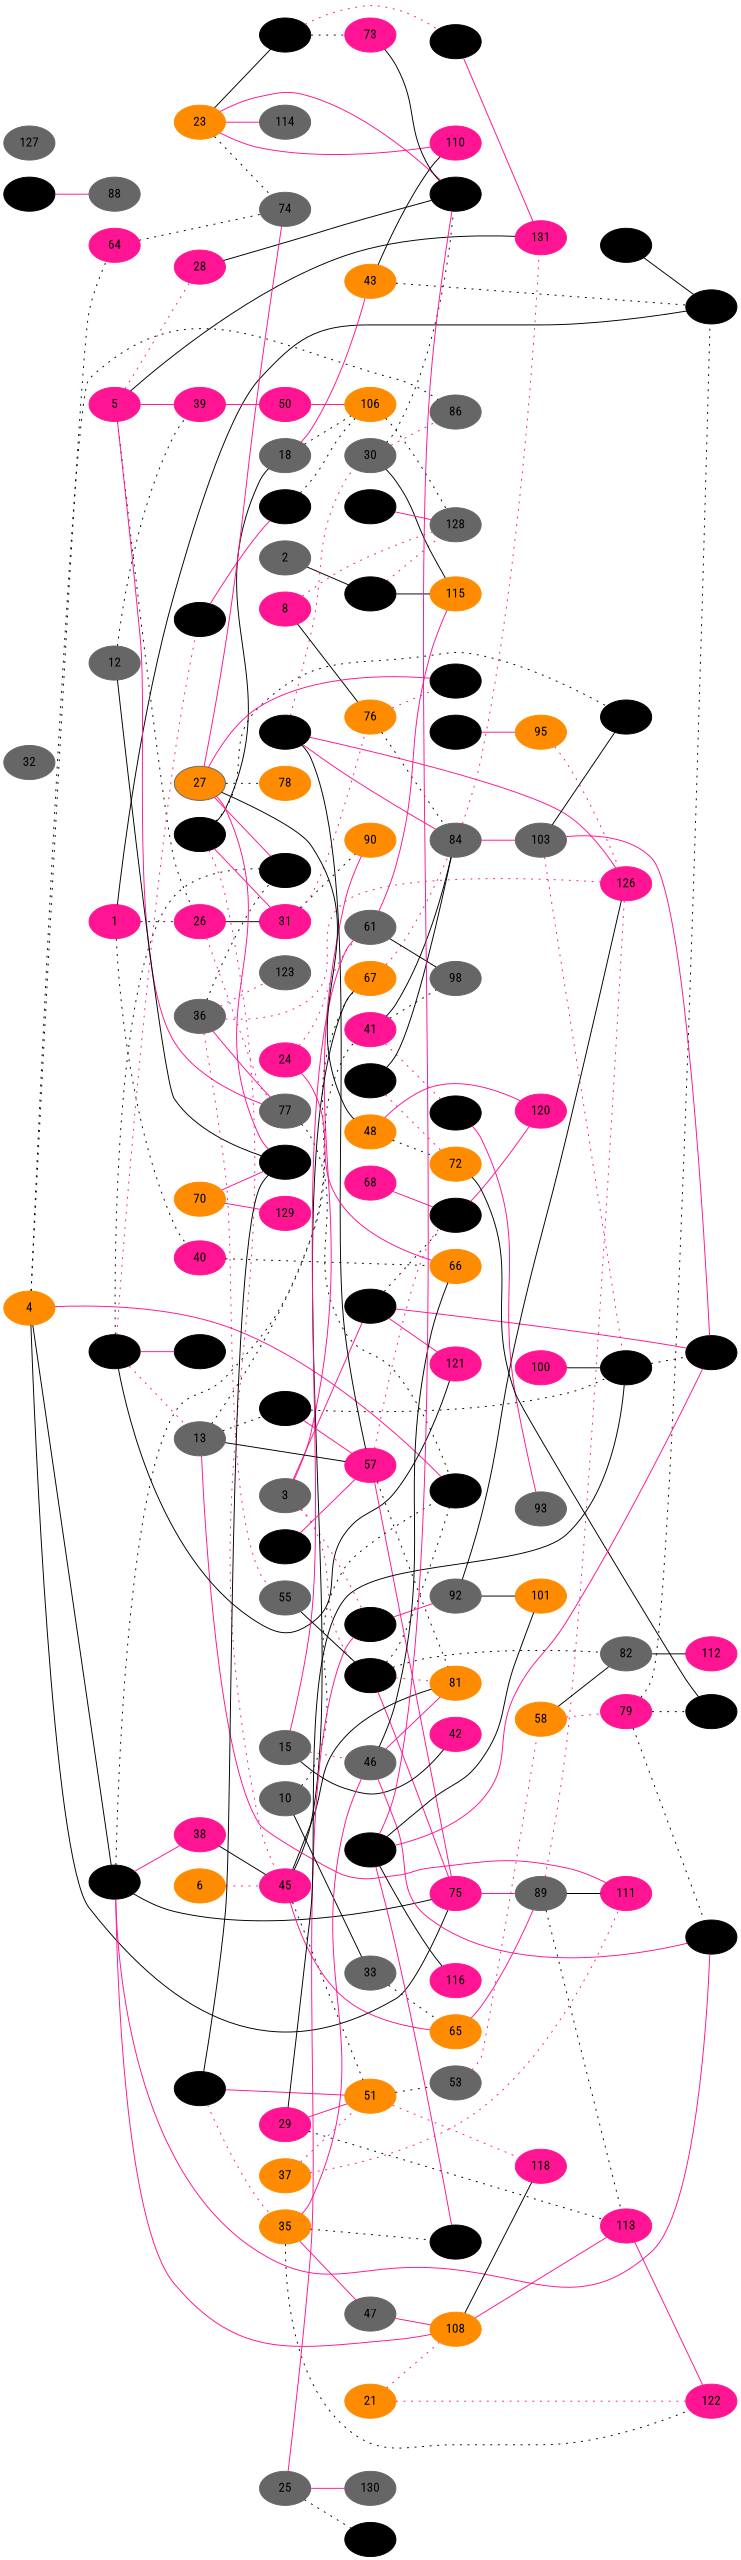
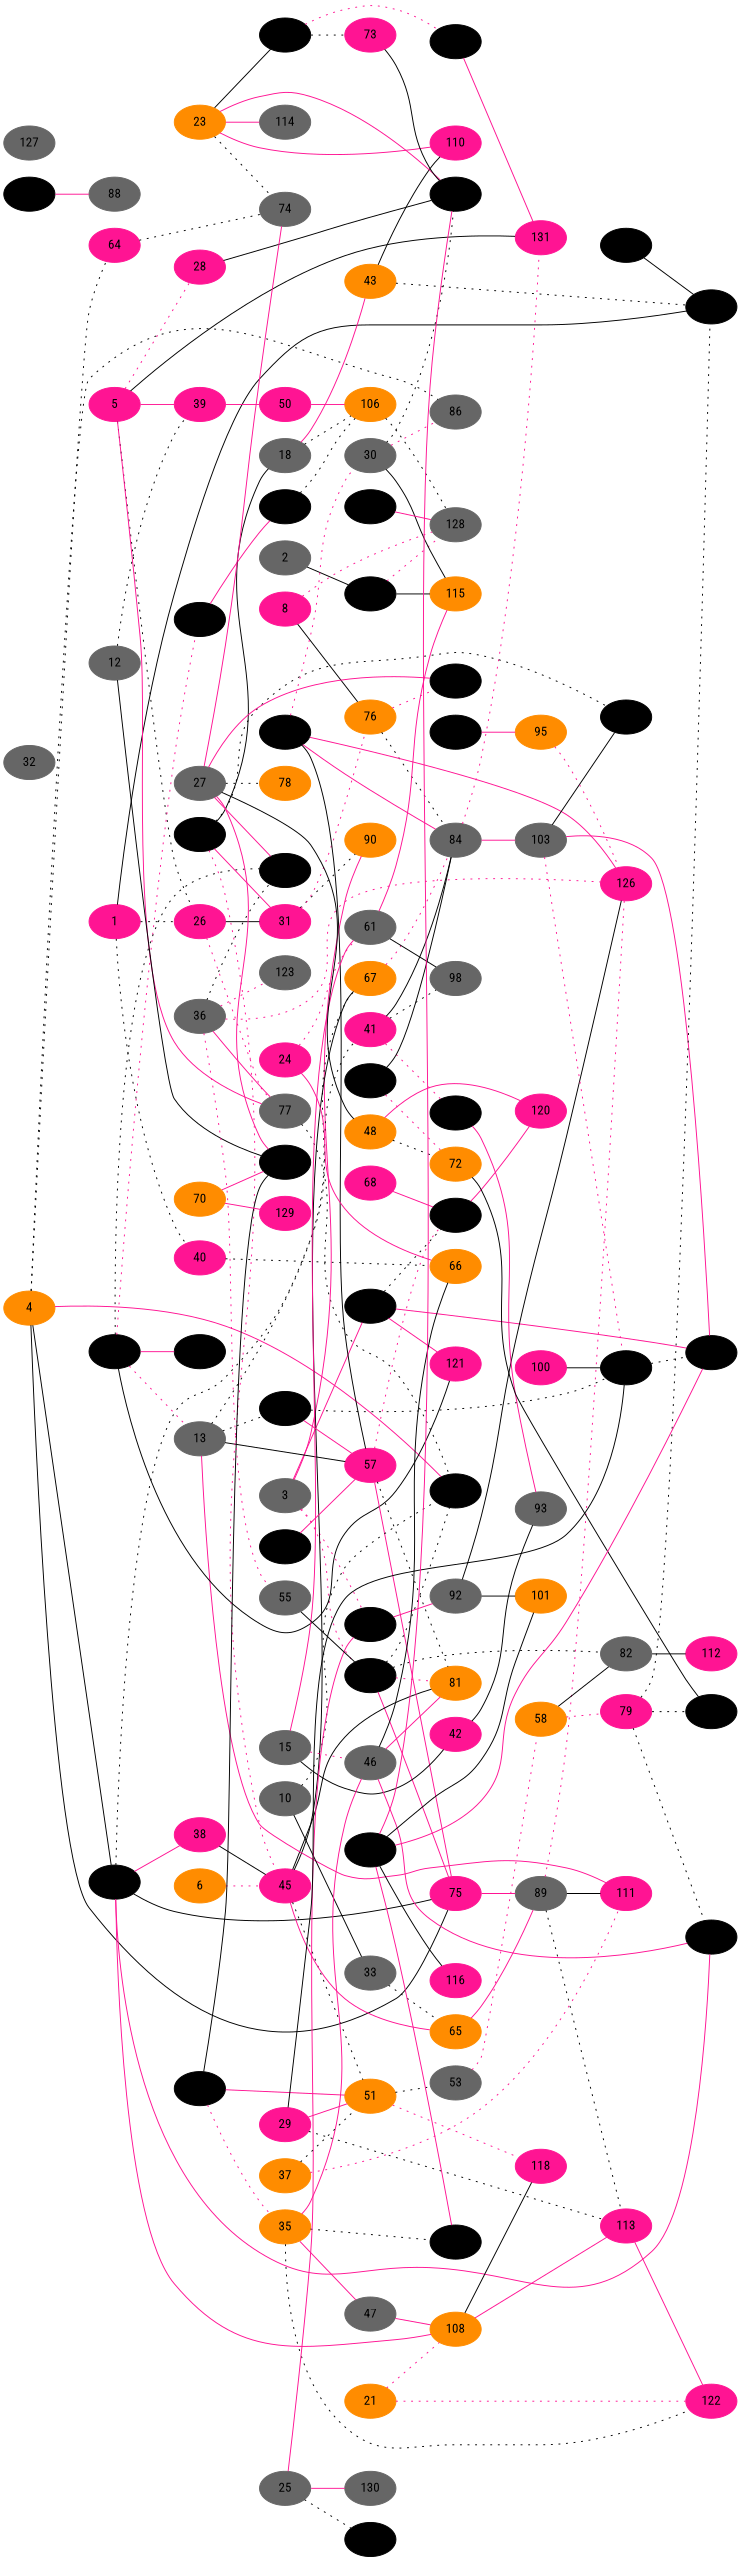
(200, 783) -> (200, 783)
none -> (504, 1624)
(321, 2142) -> (321, 2142)
